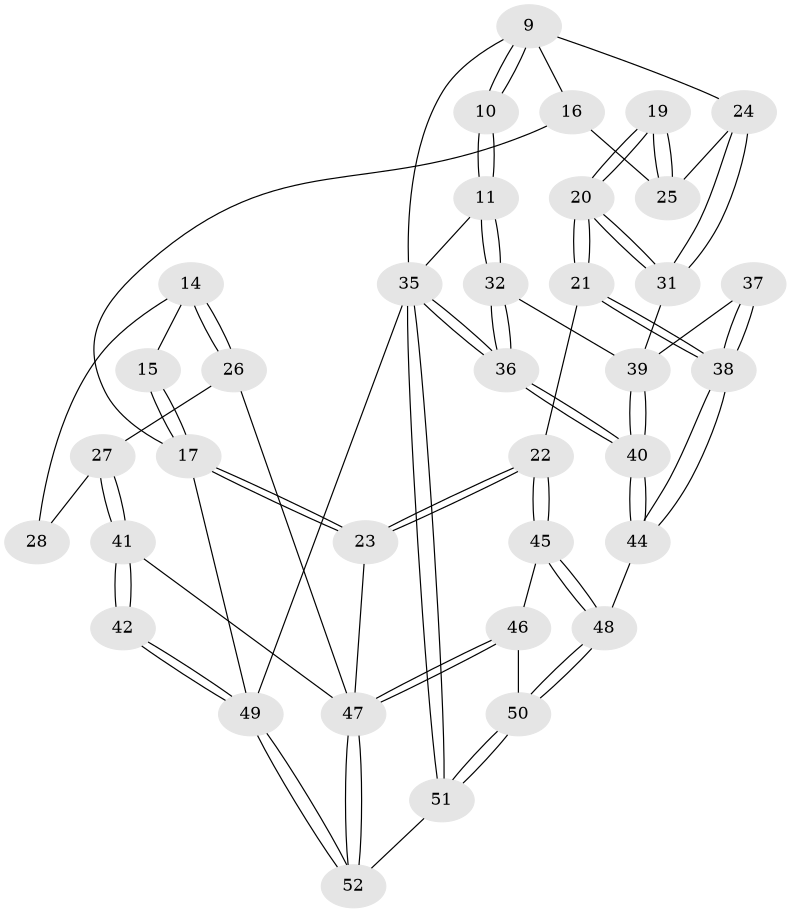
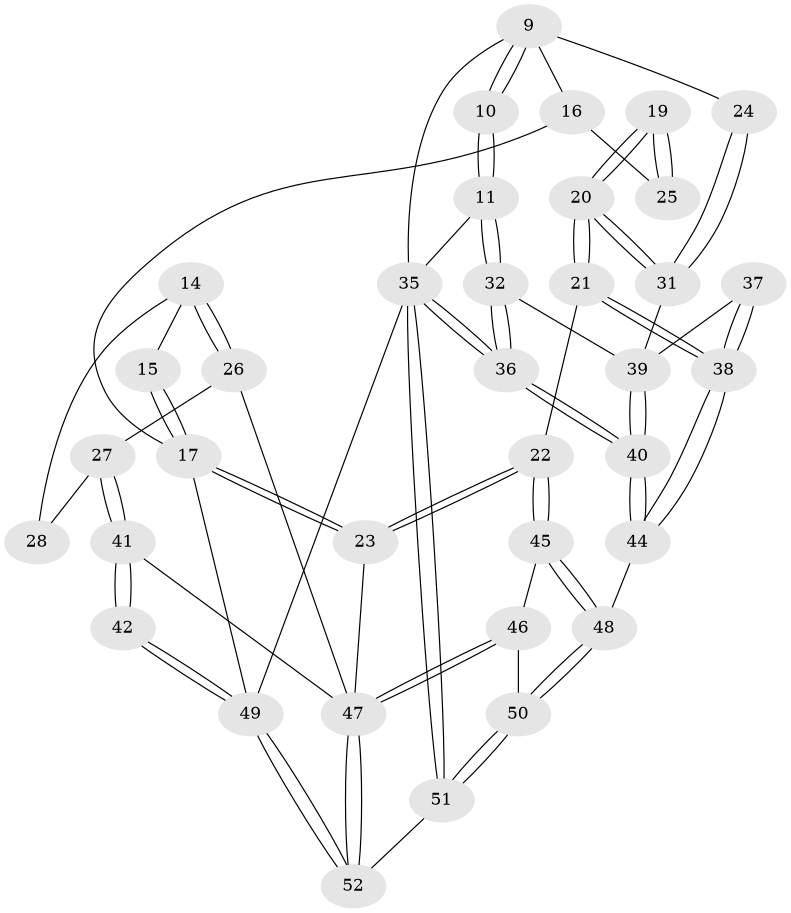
(706, 155) -> none
